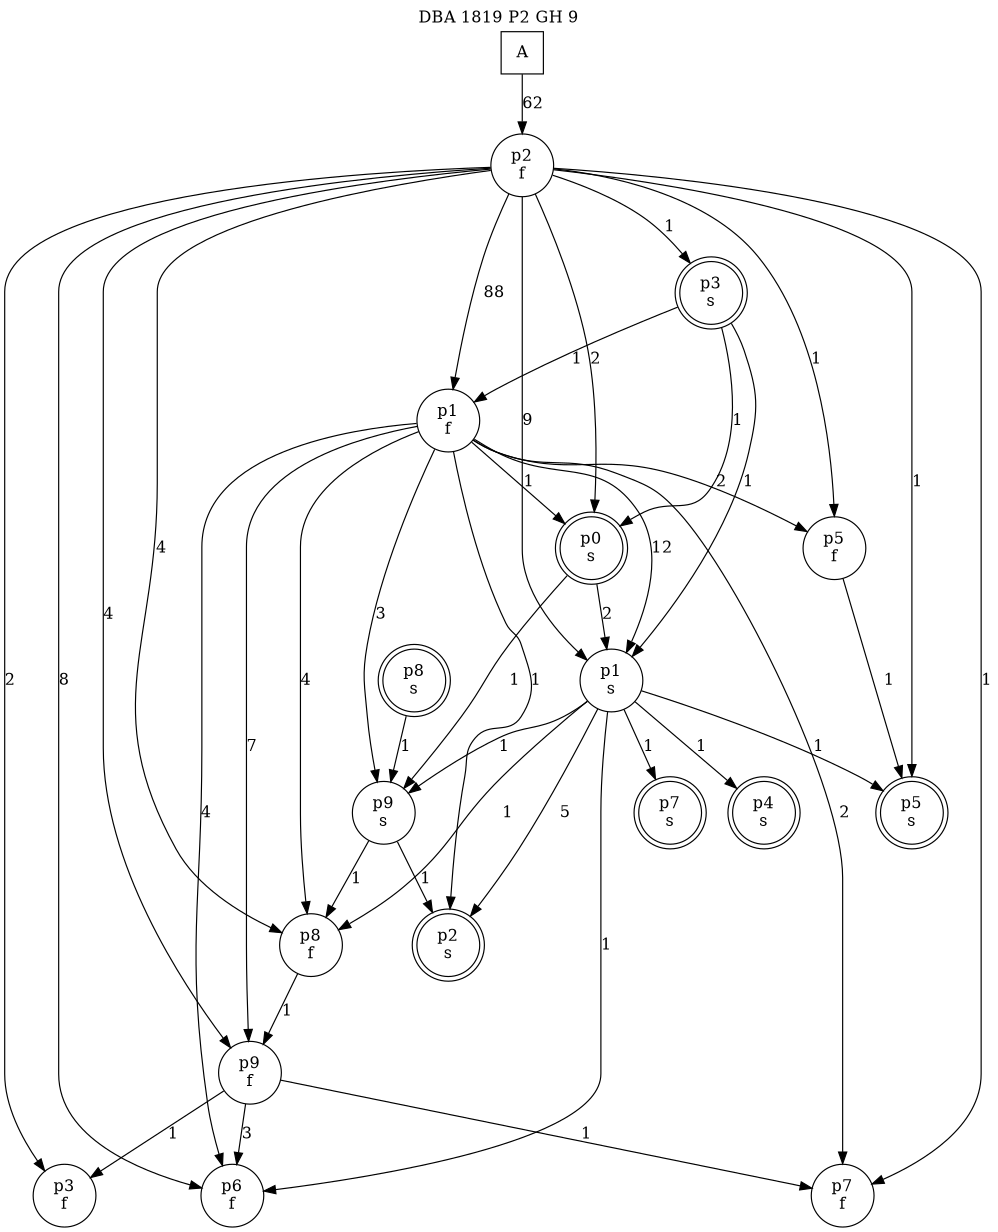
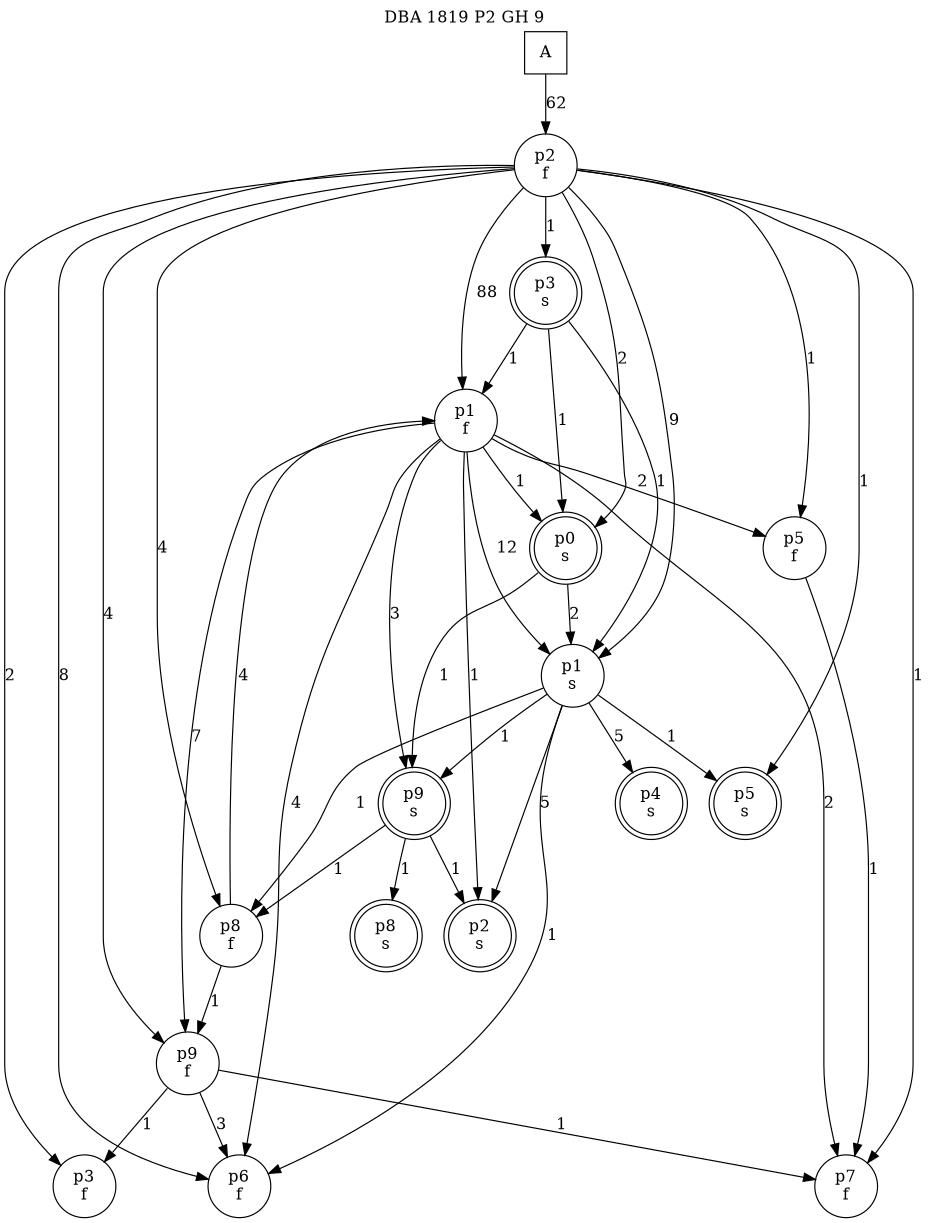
(300, 637) -> (243, 609)
(871, 673) -> (868, 857)
(400, 743) -> (400, 863)
(702, 747) -> (620, 737)
(384, 813) -> (414, 803)
(670, 813) -> none
